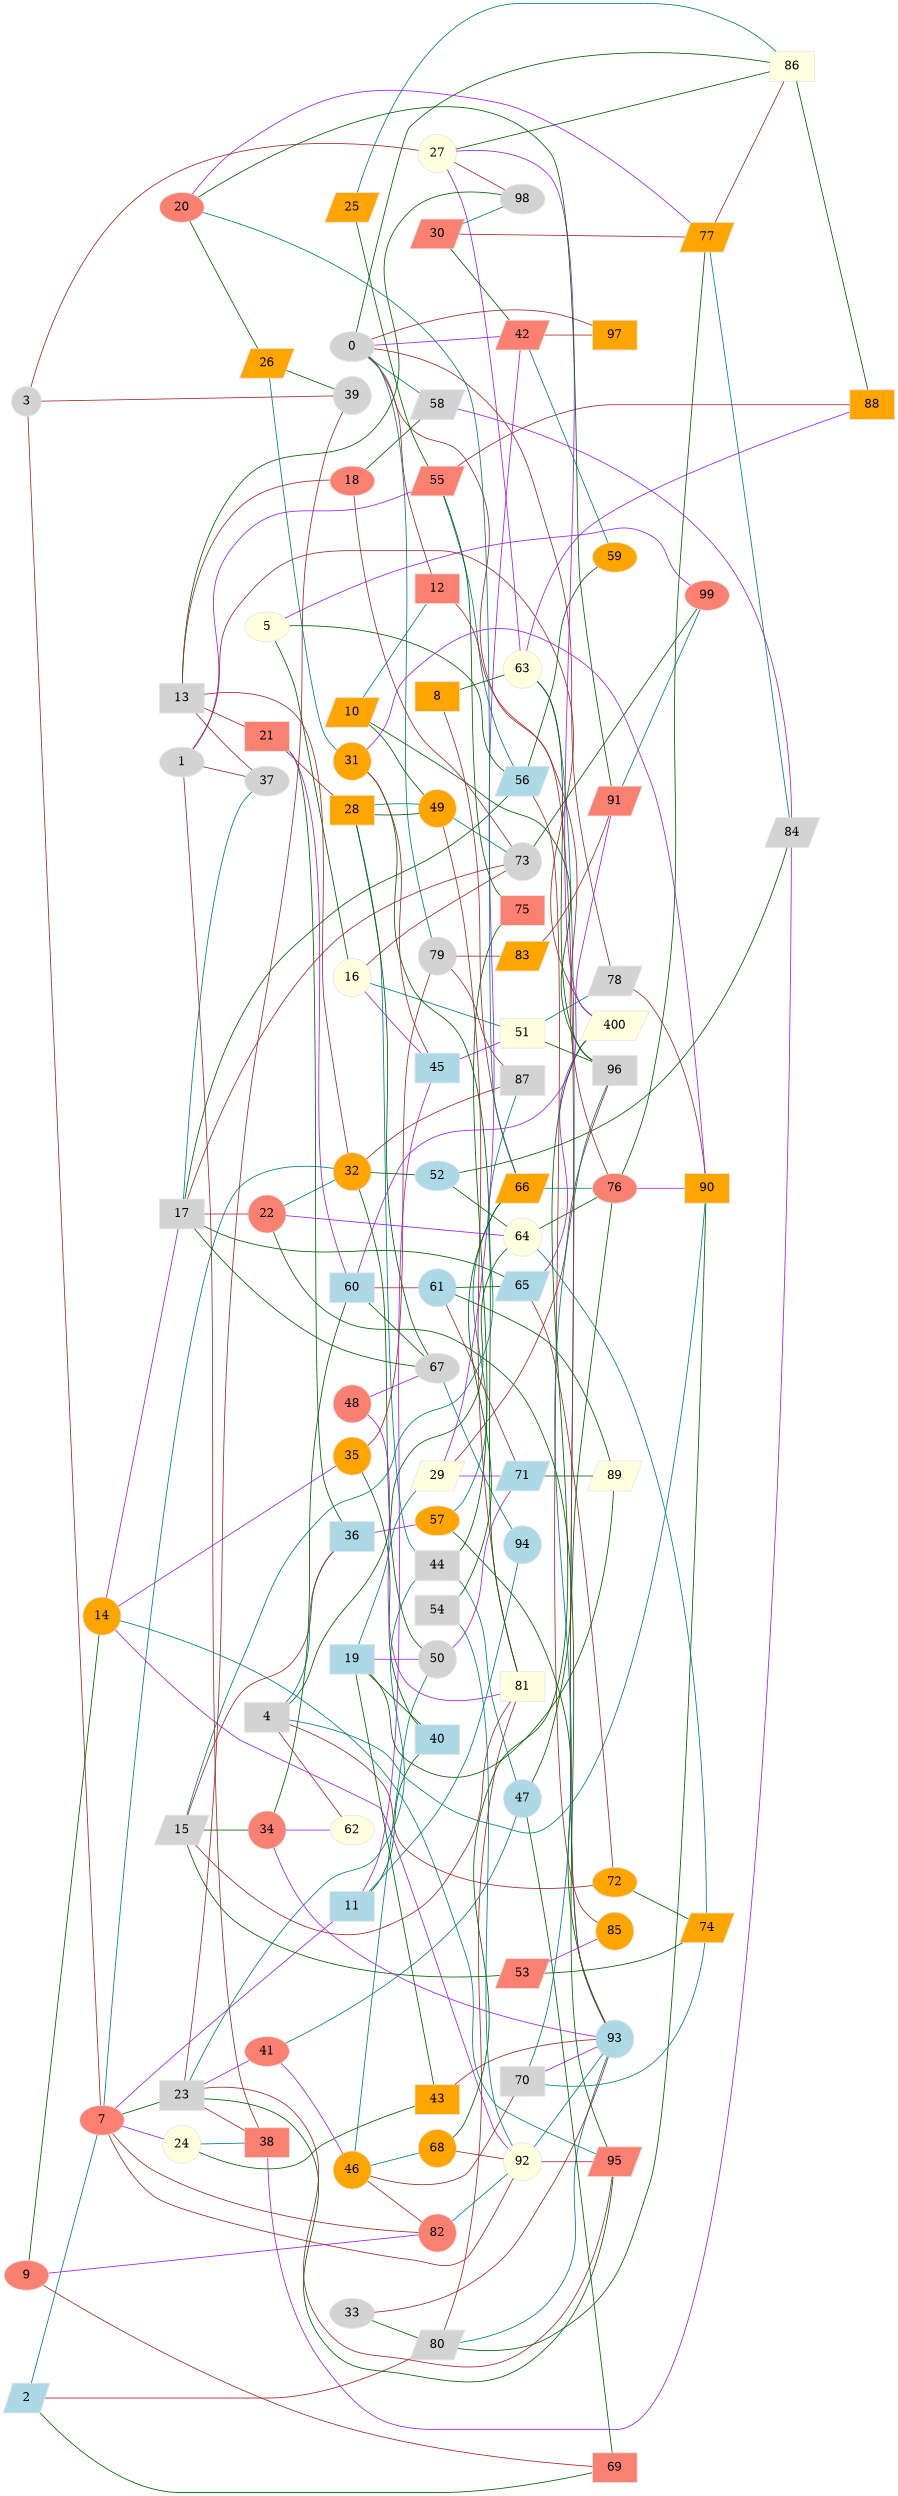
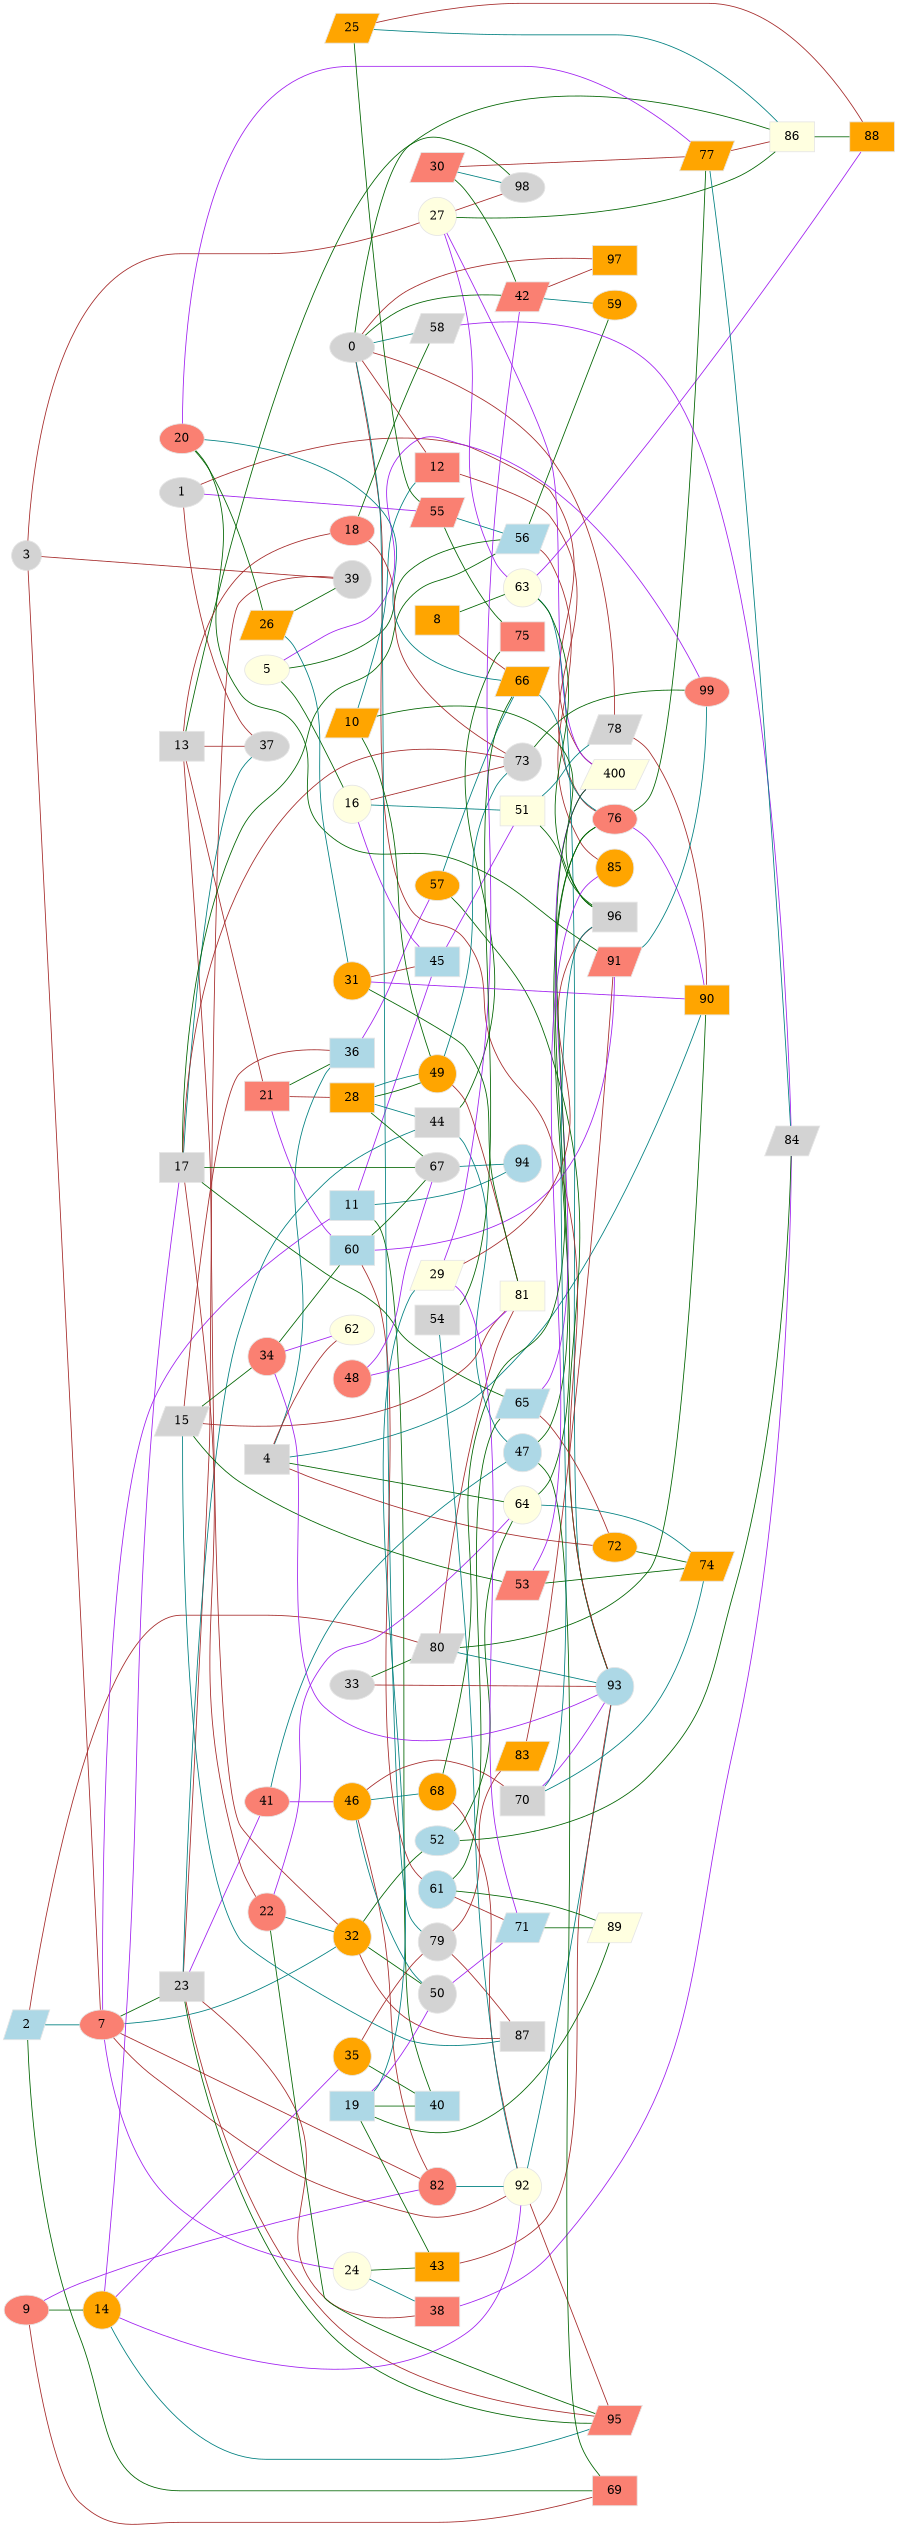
(444, 340) -> (428, 301)
(647, 405) -> (643, 3)
(213, 1454) -> none
